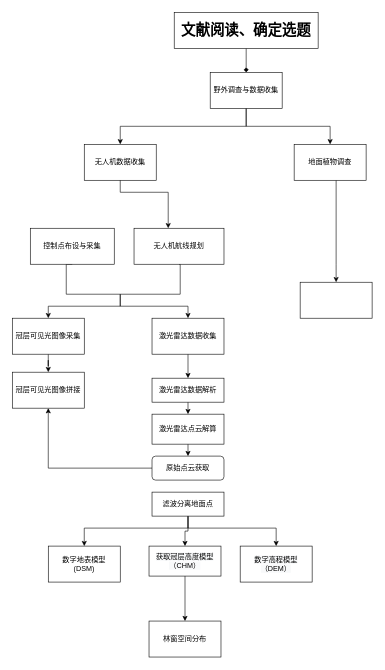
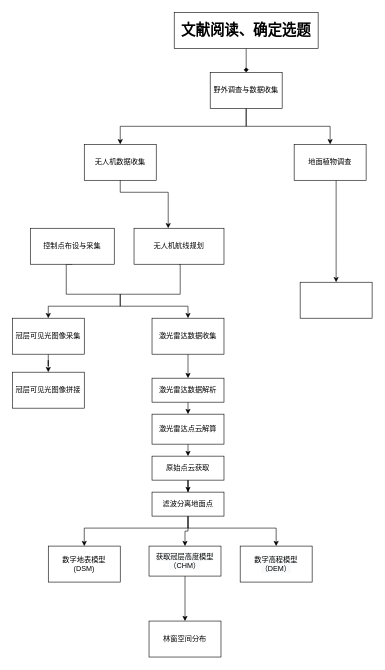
(48, 468) -> (188, 488)
(188, 468) -> (188, 468)
